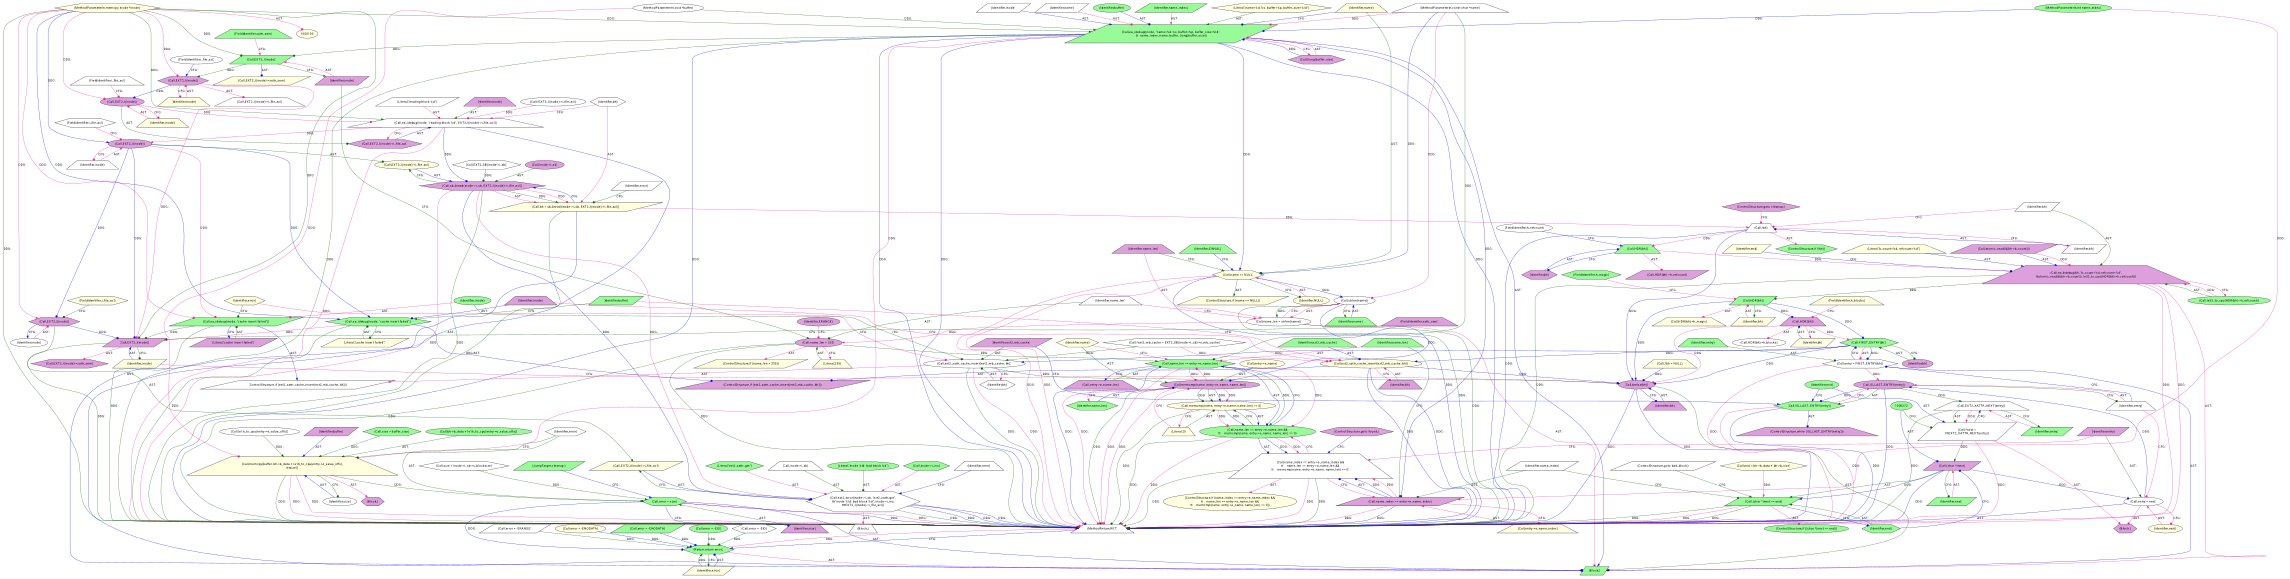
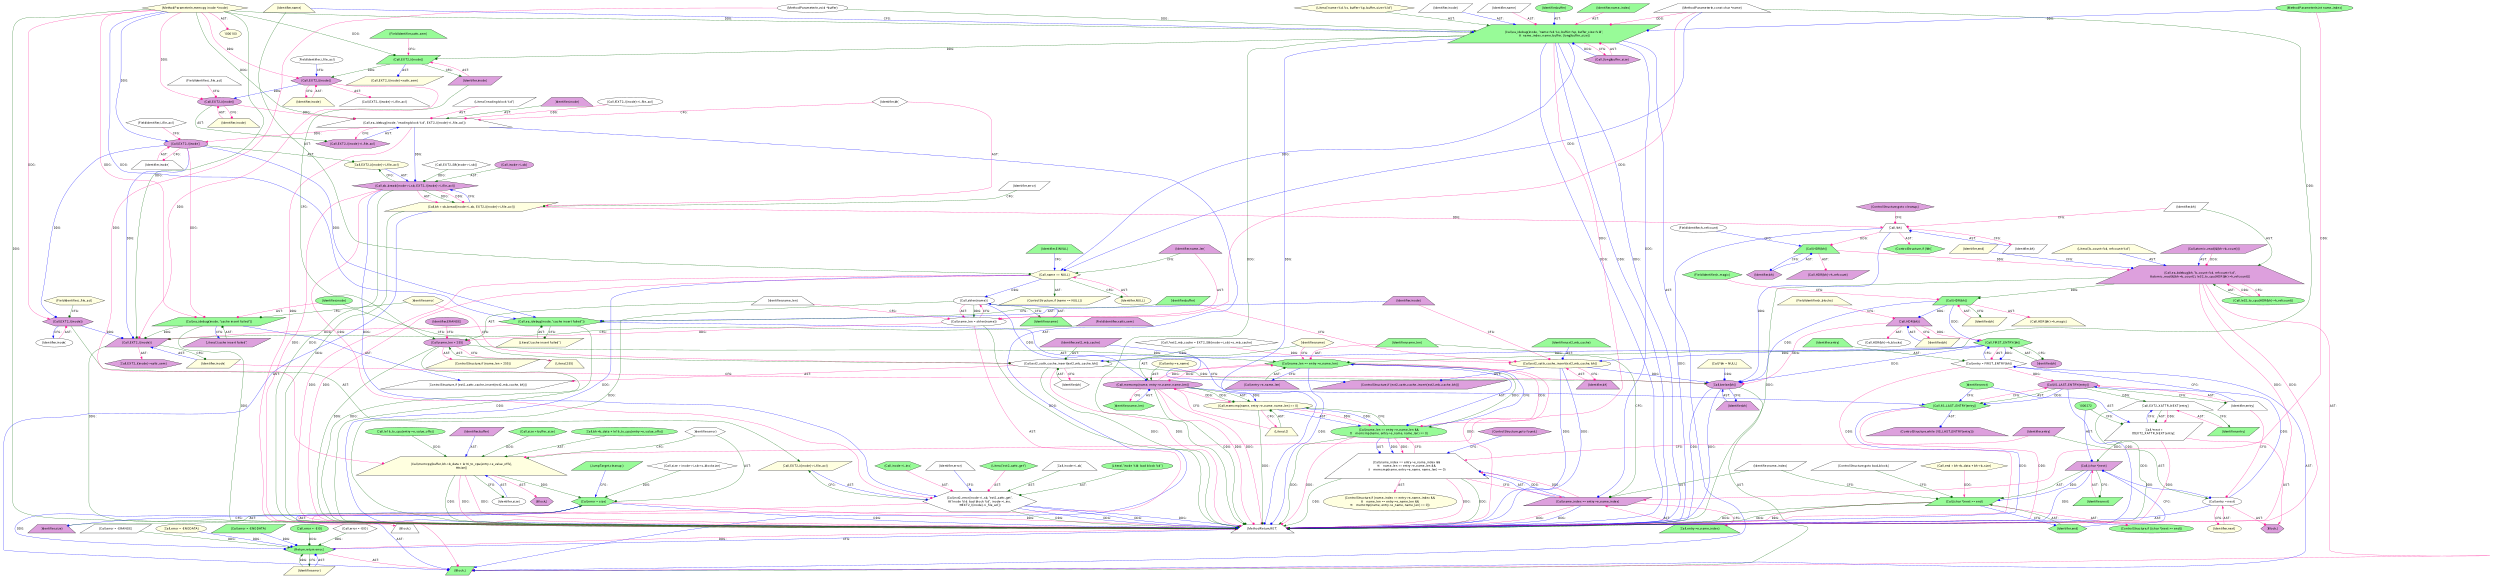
(1428, 173) -> (1372, 201)
(260, 432) -> (405, 432)
(1712, 483) -> (1913, 483)
(1538, 529) -> (1700, 529)
